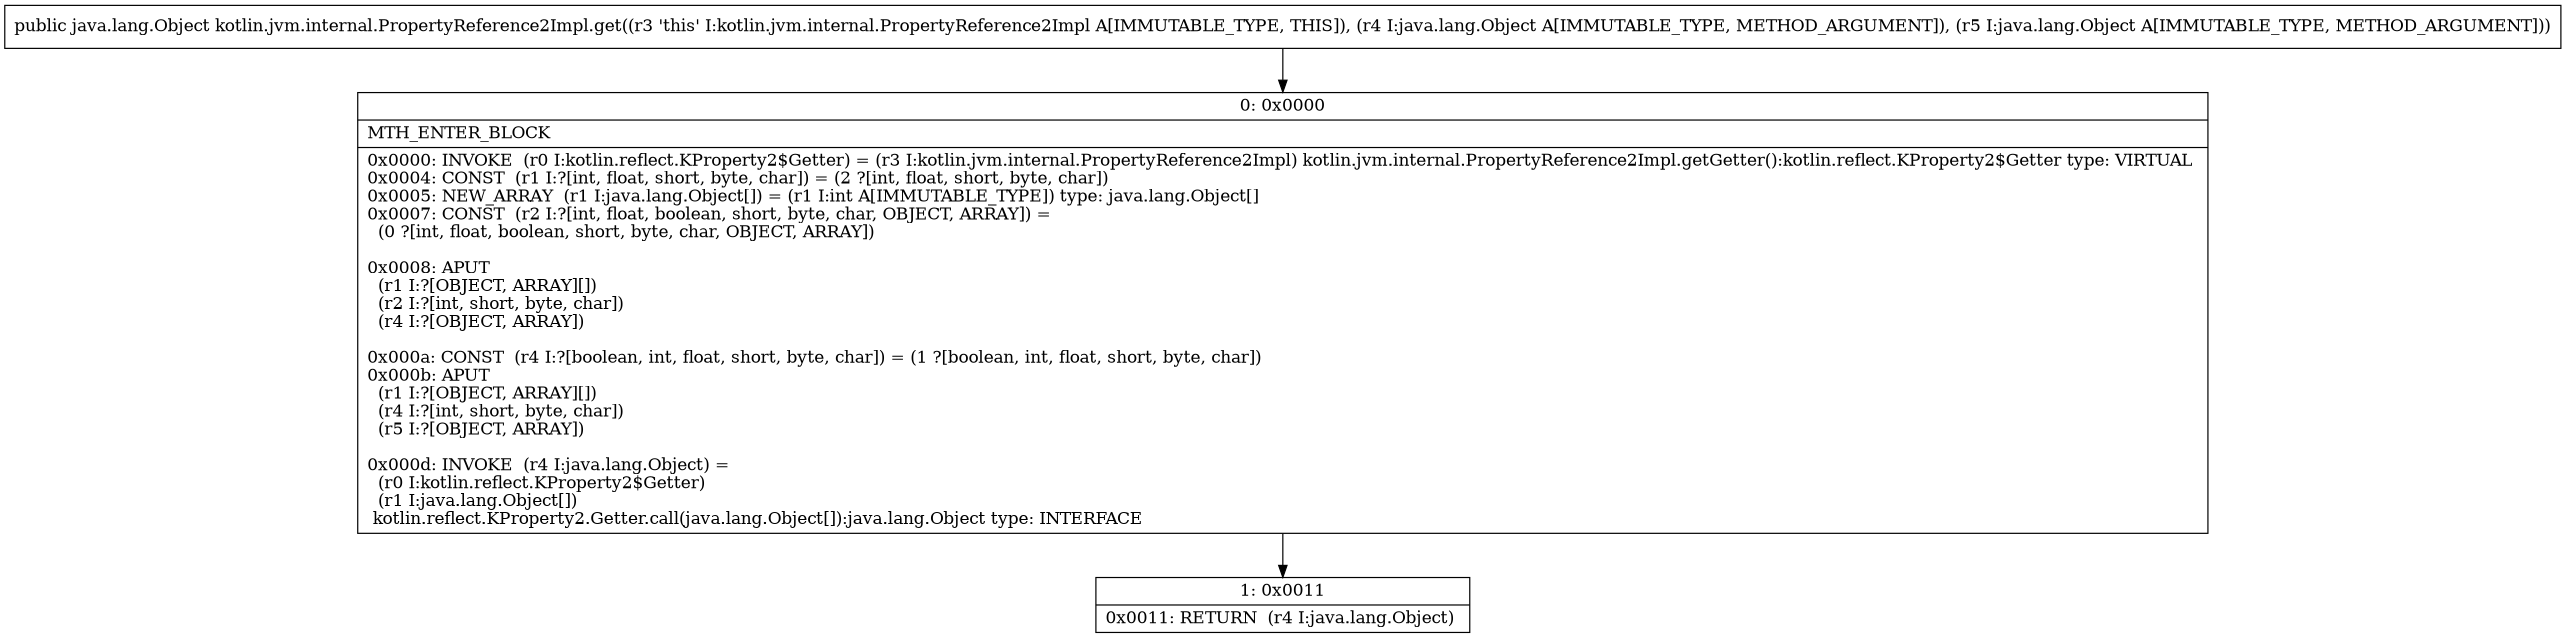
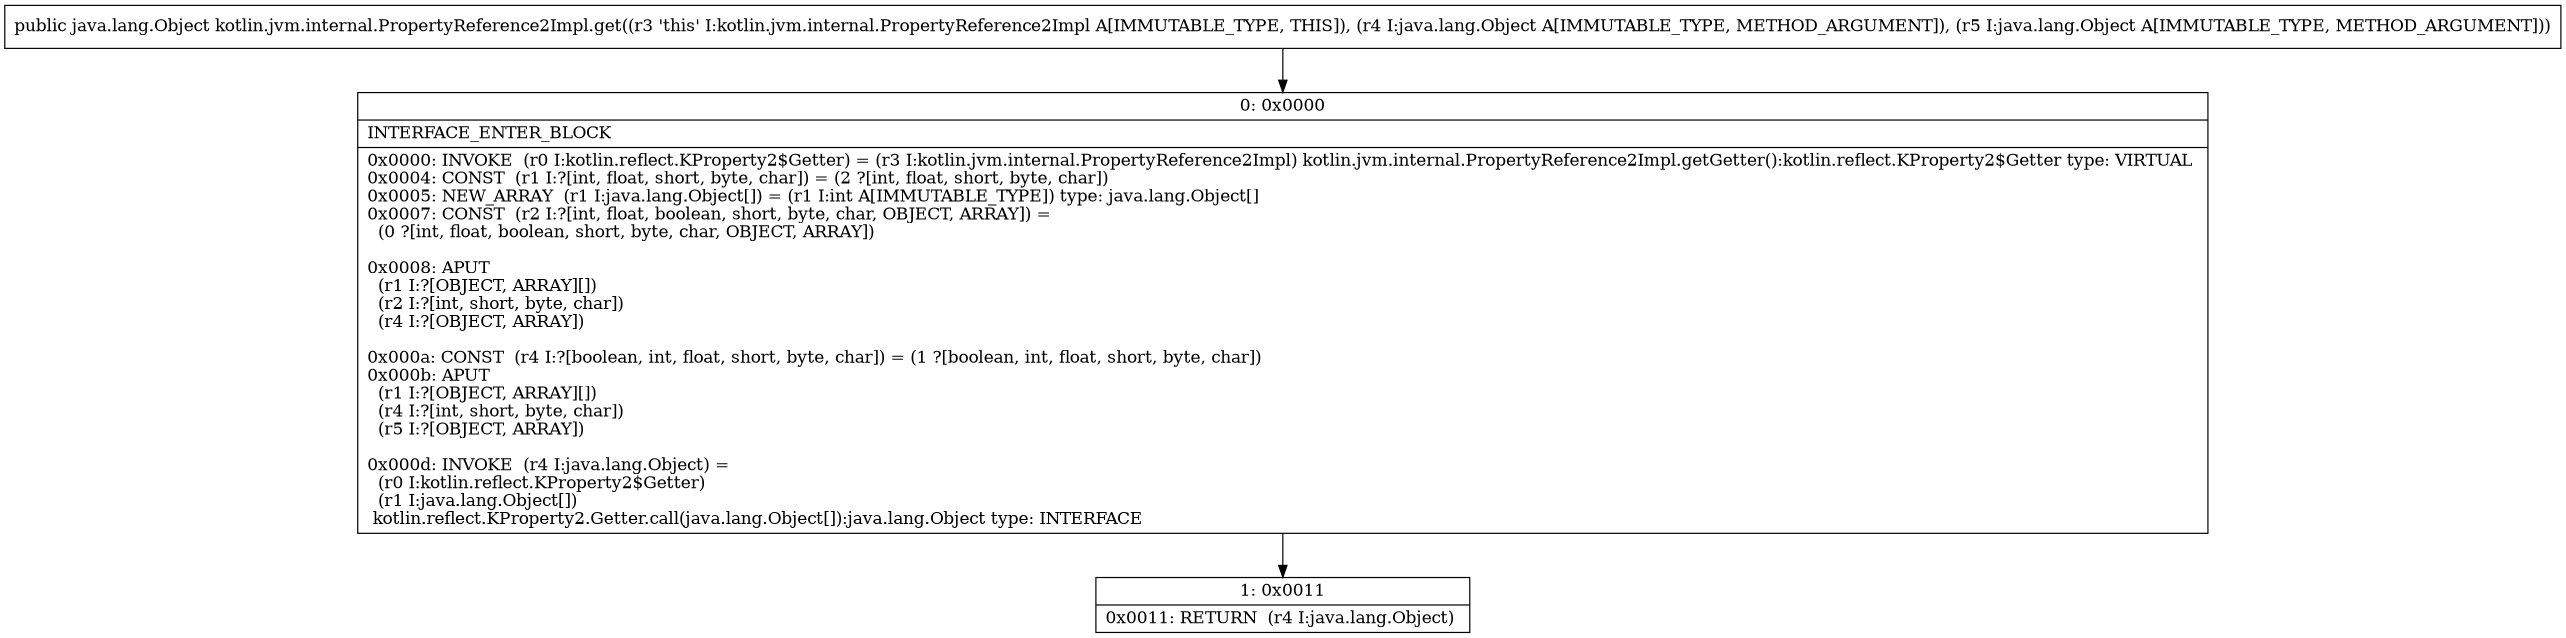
(459, 133) -> (490, 133)
